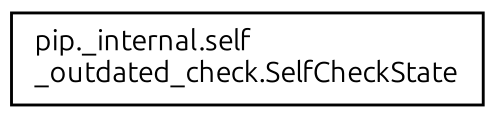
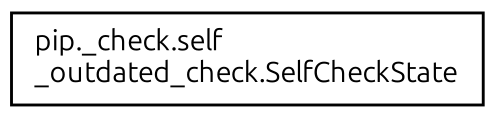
(247, 59) -> (247, 59)
